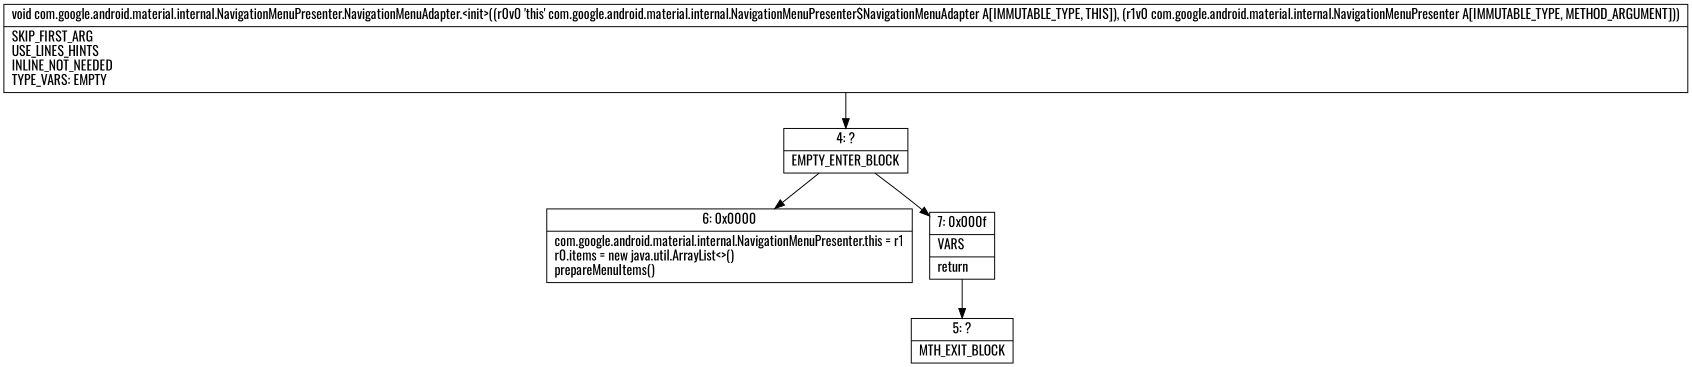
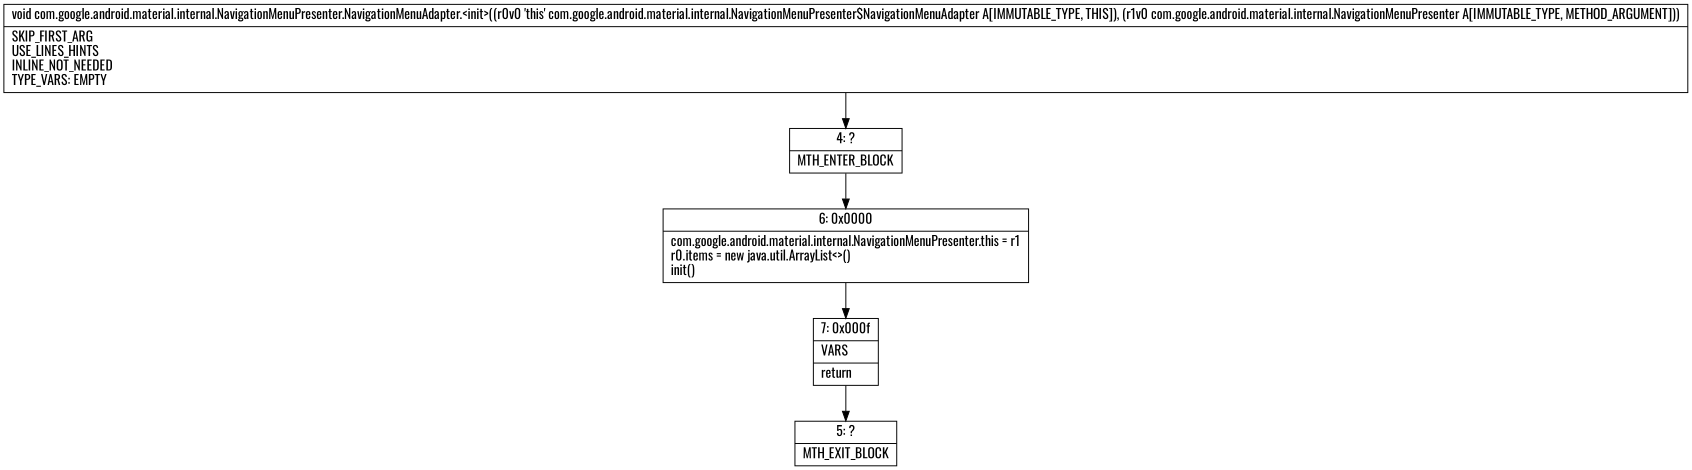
(846, 161) -> (846, 161)
(899, 191) -> (846, 296)
(605, 271) -> (683, 271)
